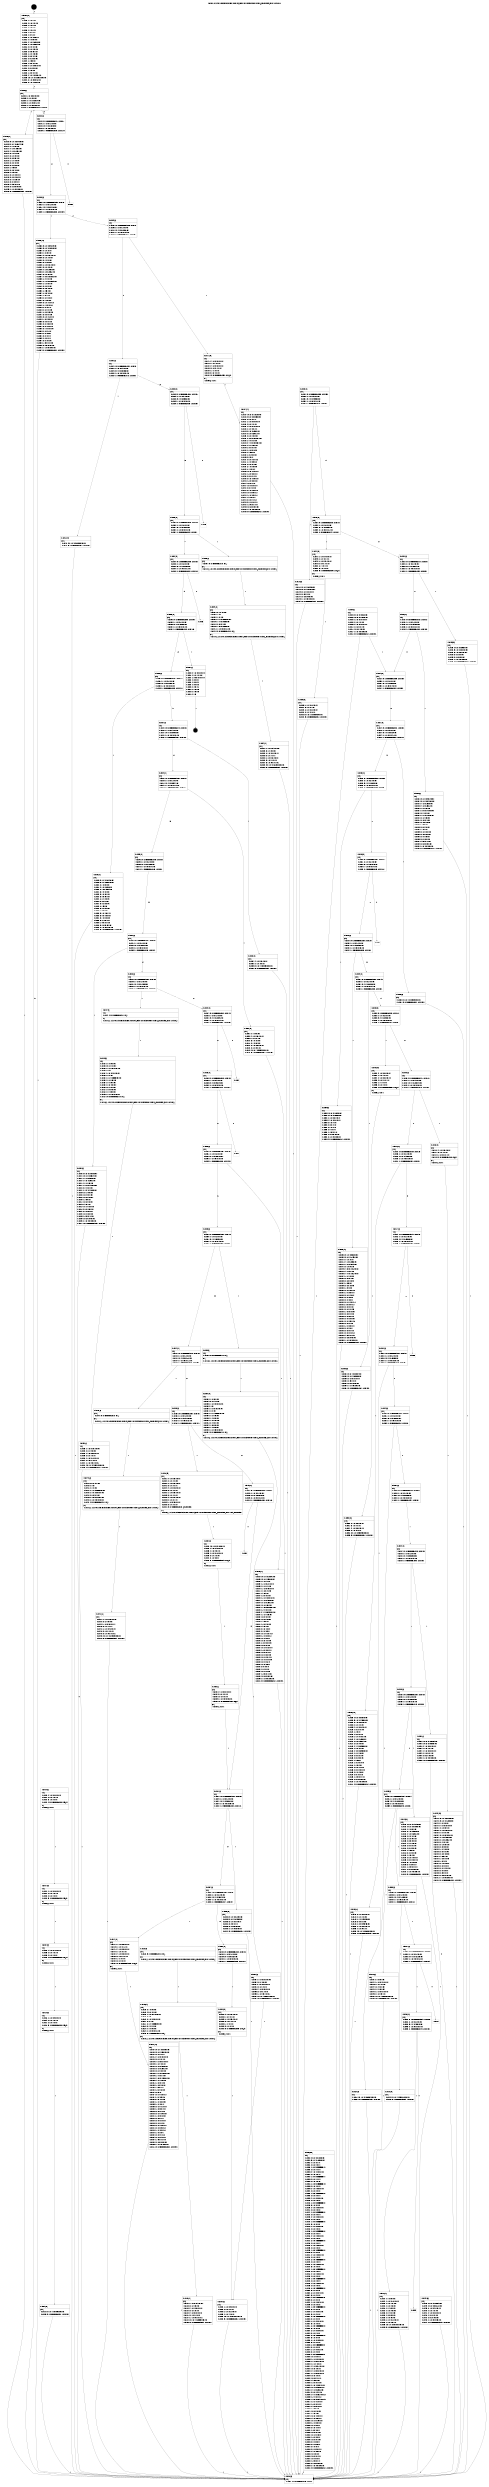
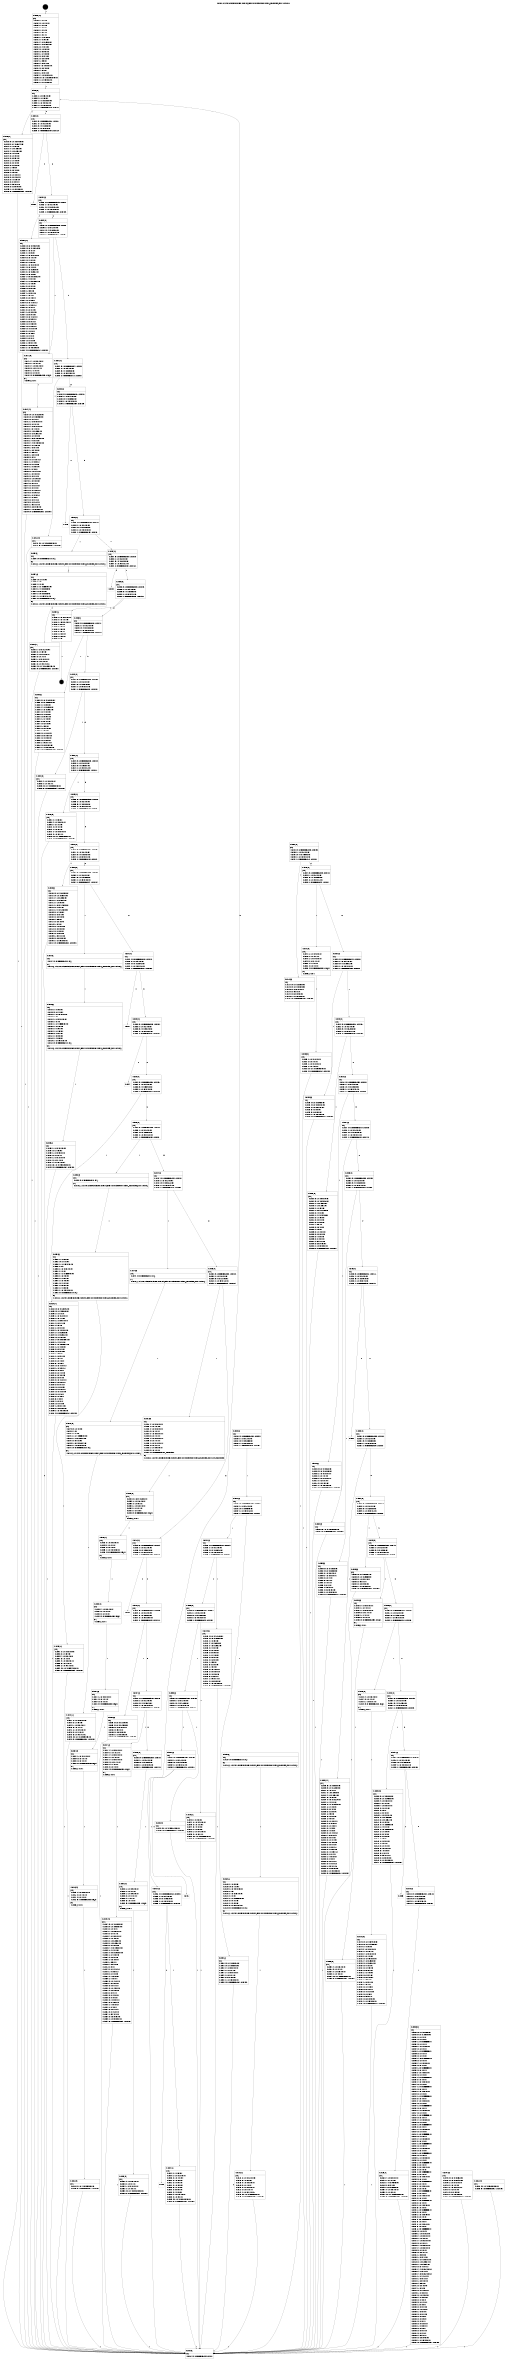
(377, 654) -> (339, 1277)
(395, 1416) -> none
(227, 1749) -> (110, 1581)
(248, 2150) -> (64, 2069)
